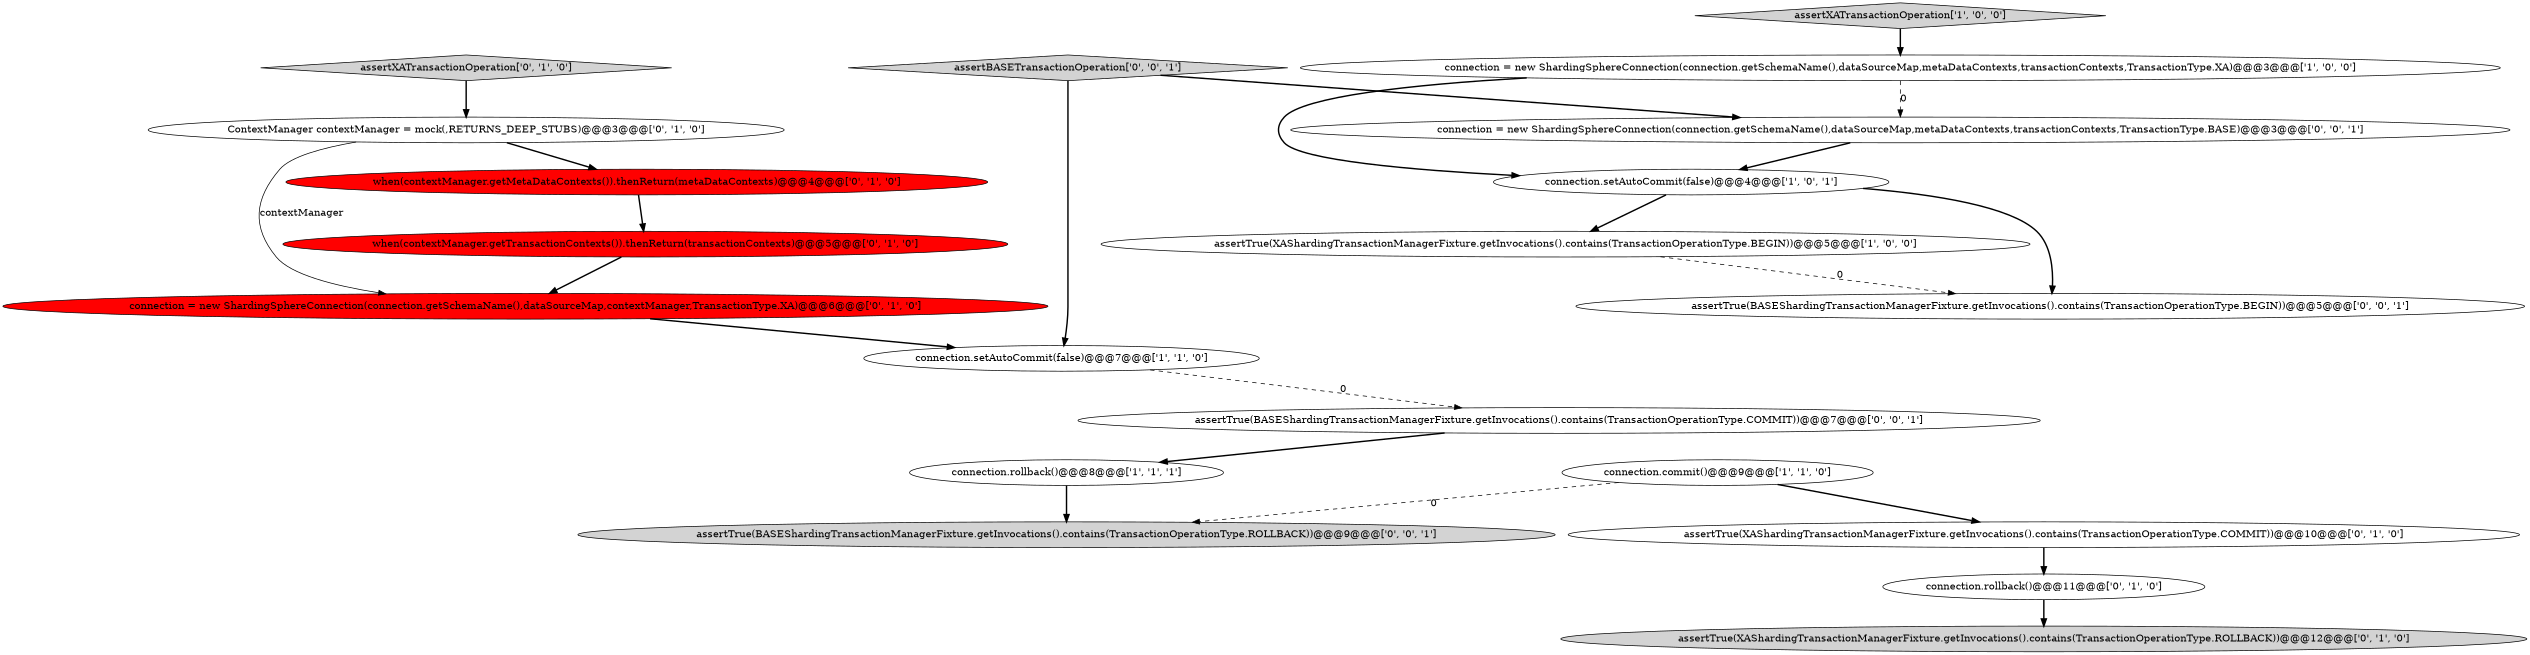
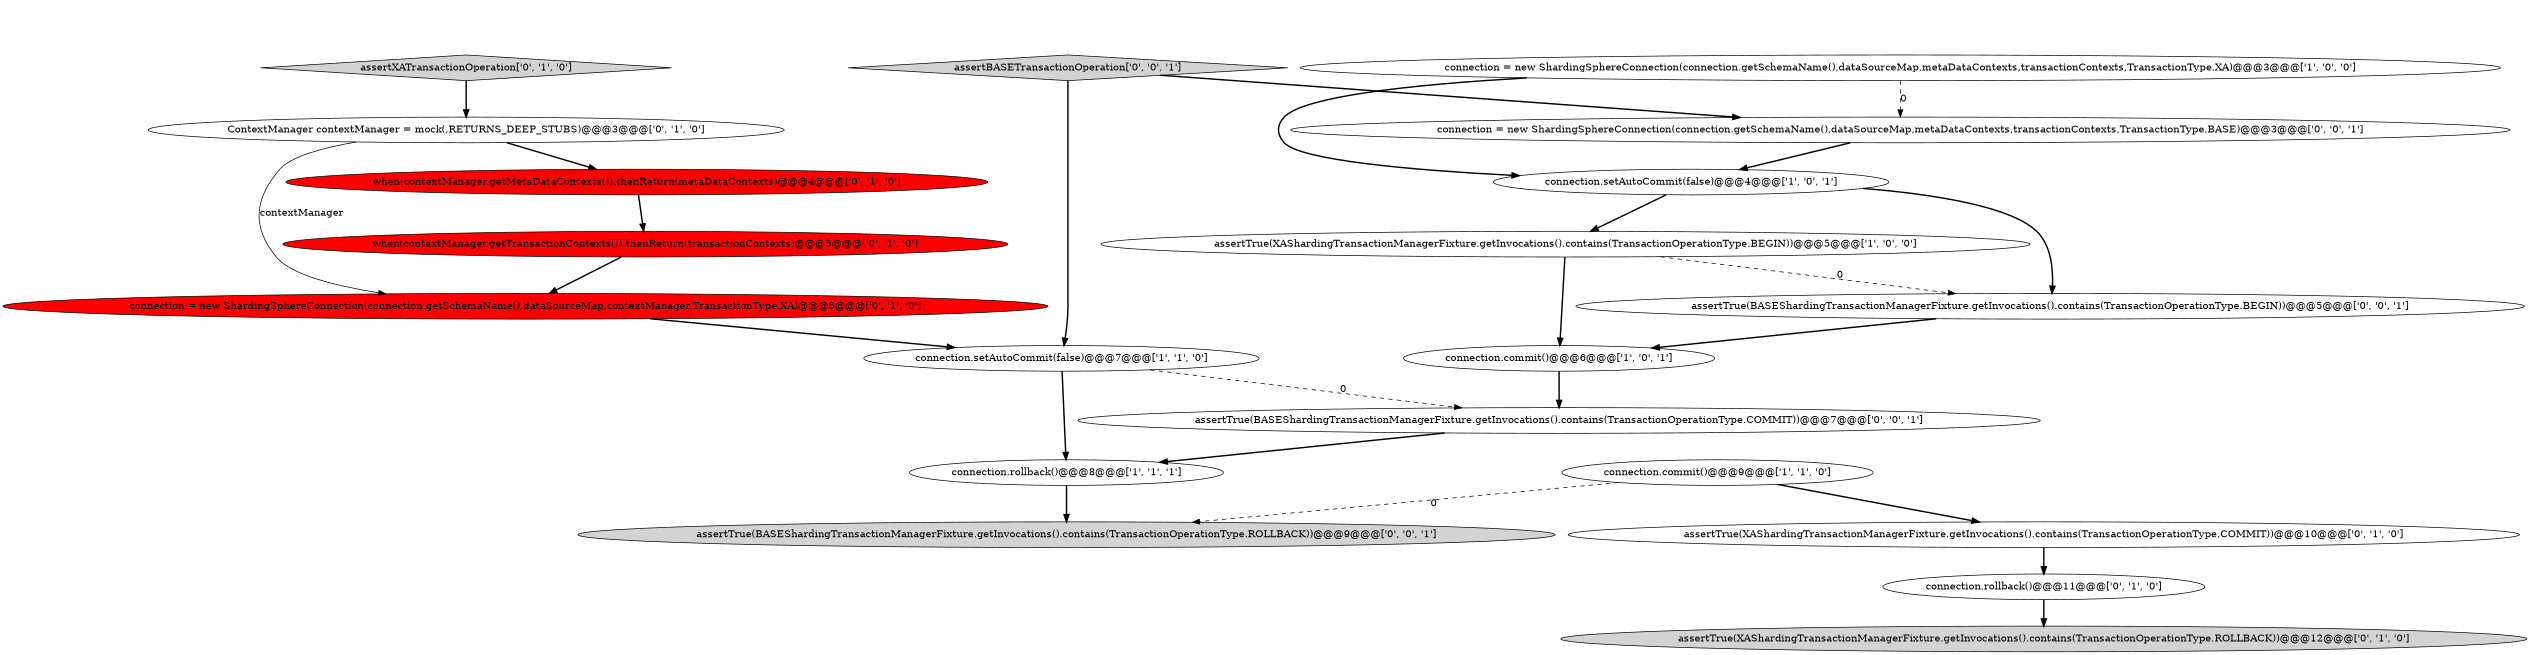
(1900, 16) -> none
none -> (1559, 358)
none -> (1064, 412)
